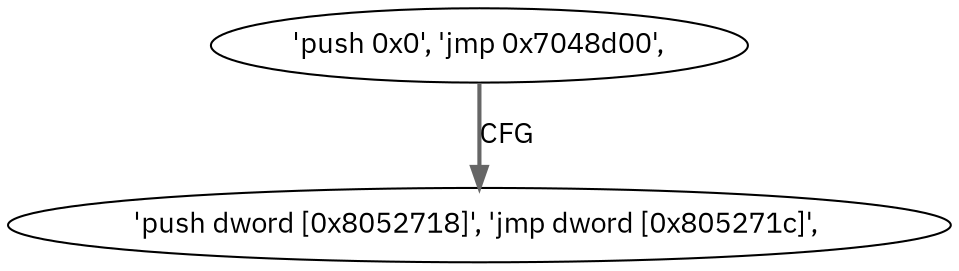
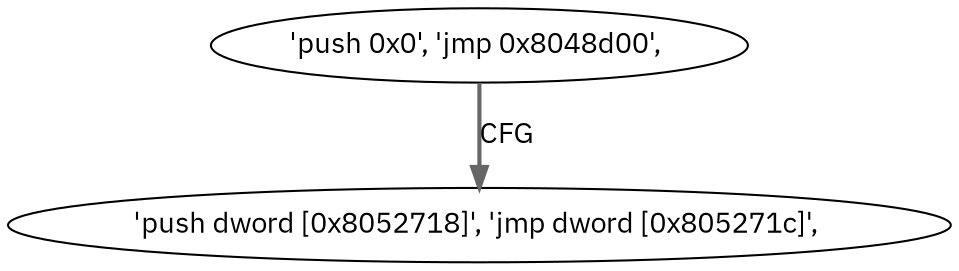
(479, 45) -> (479, 45)
